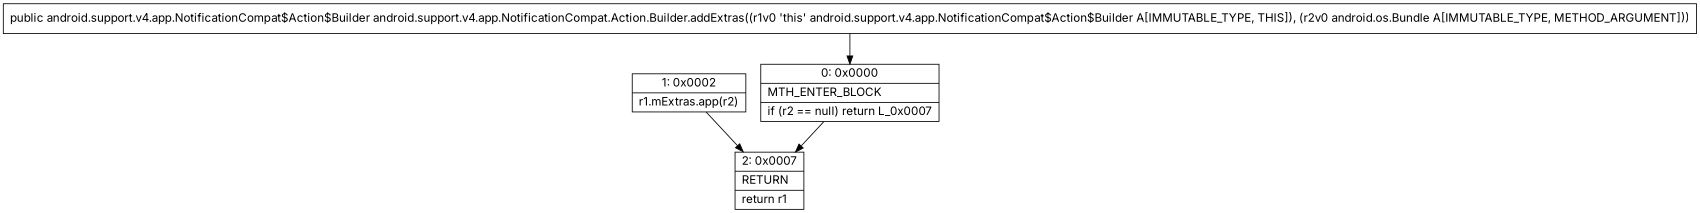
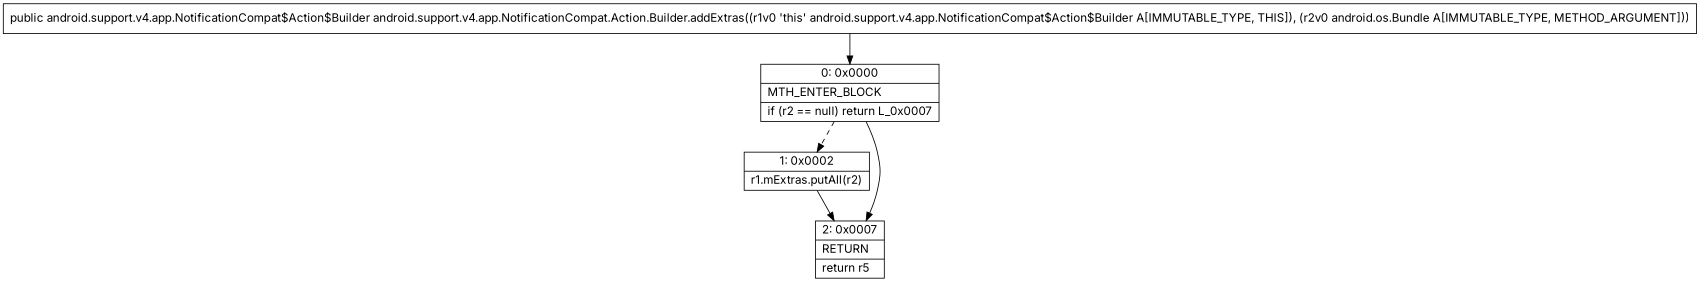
(689, 102) -> (807, 180)
none -> (828, 133)
(764, 199) -> (846, 268)
